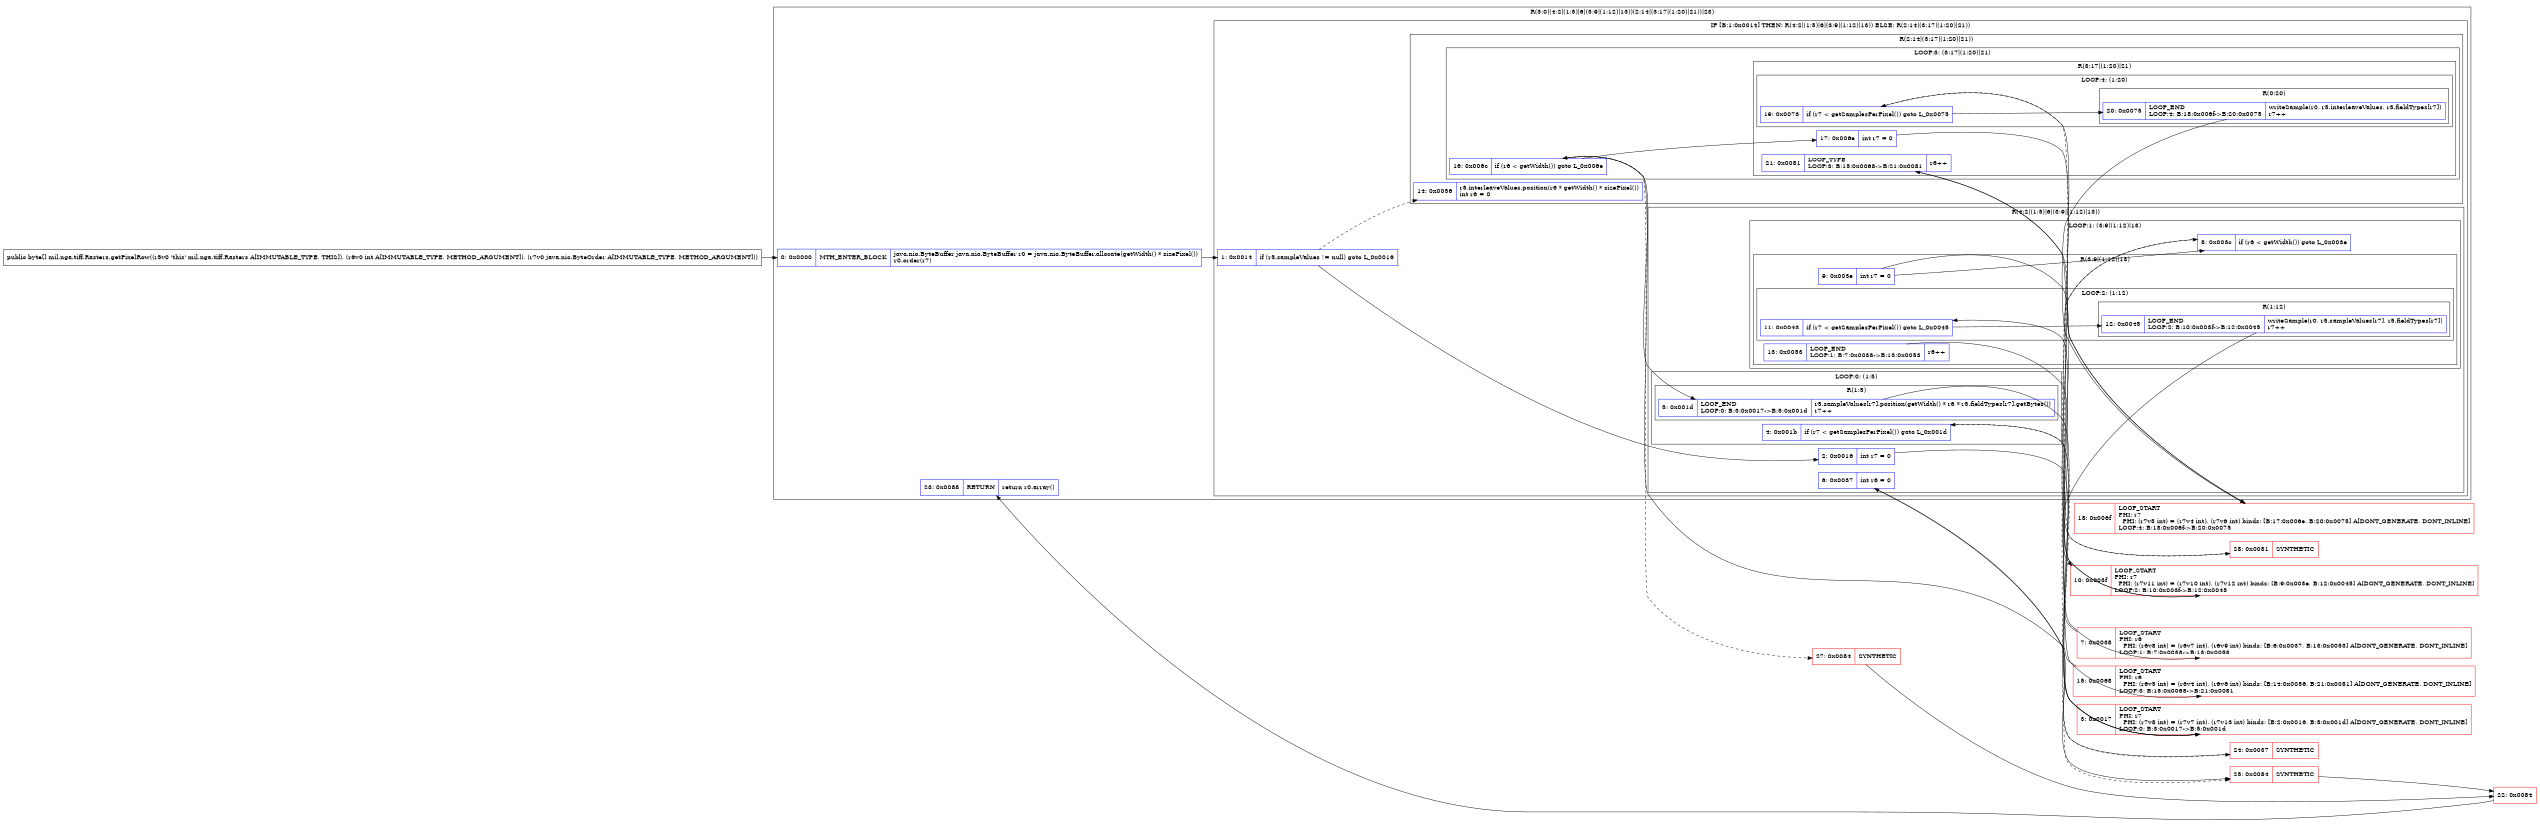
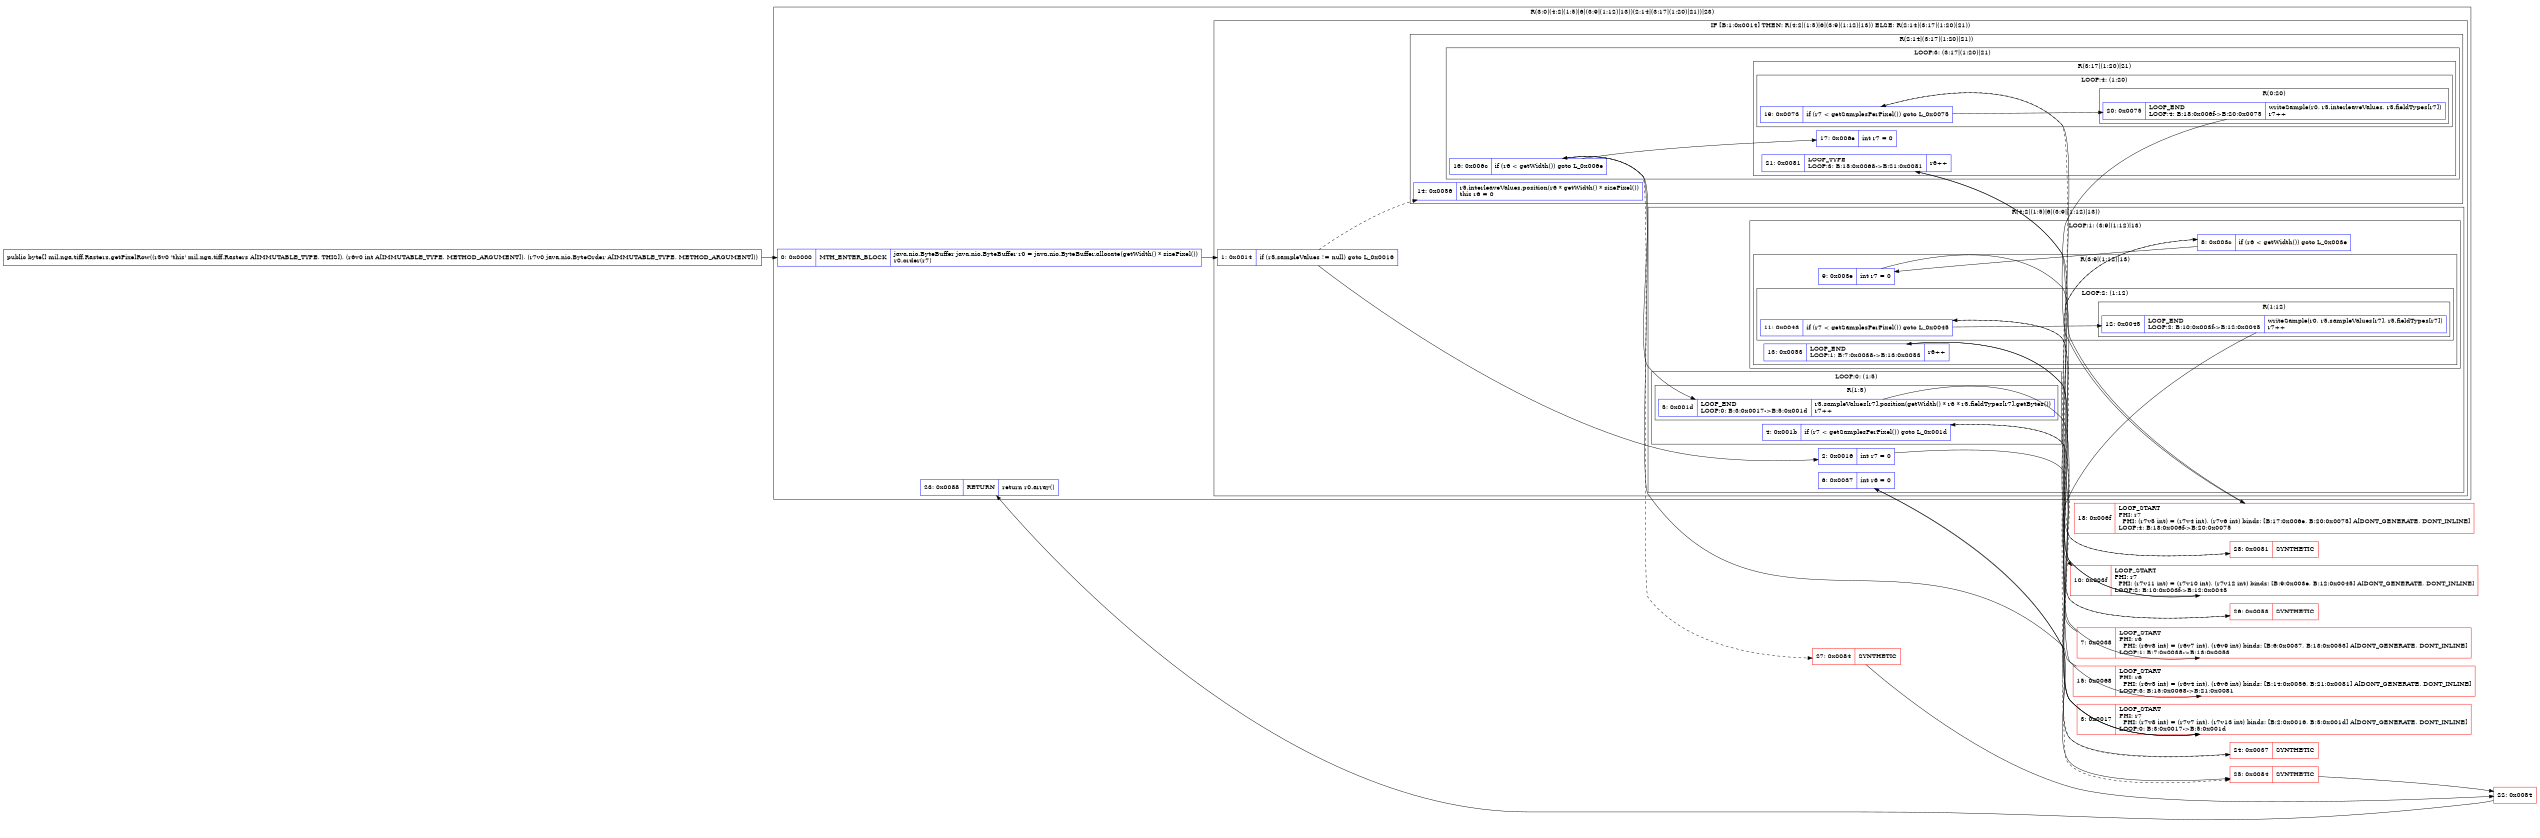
(2058, 148) -> none
(1475, 194) -> (1477, 194)
(2047, 264) -> (2048, 258)
none -> (2274, 612)
